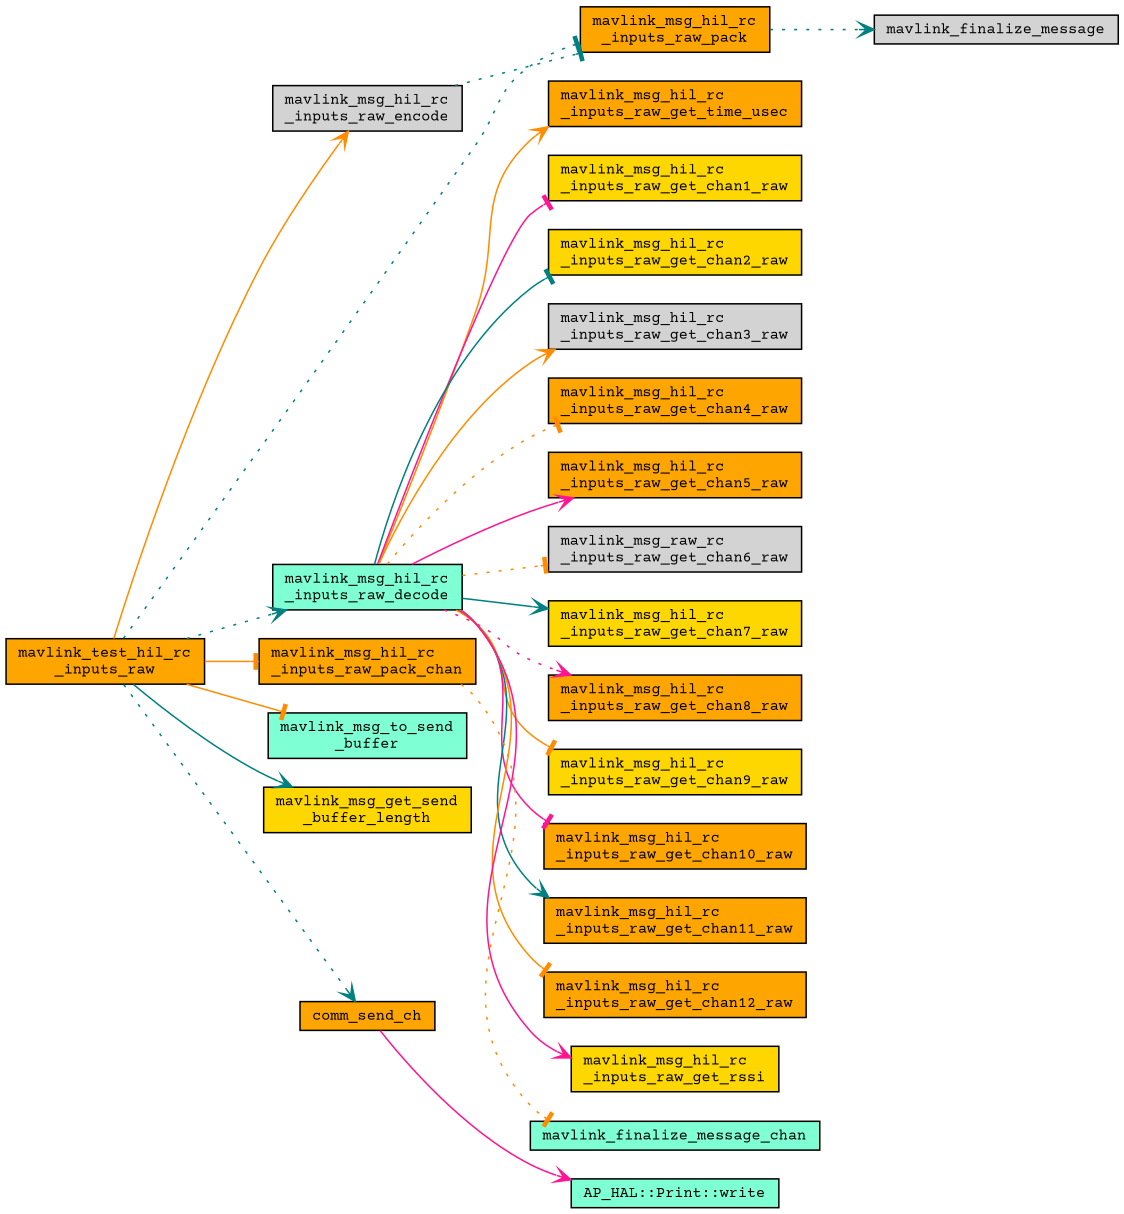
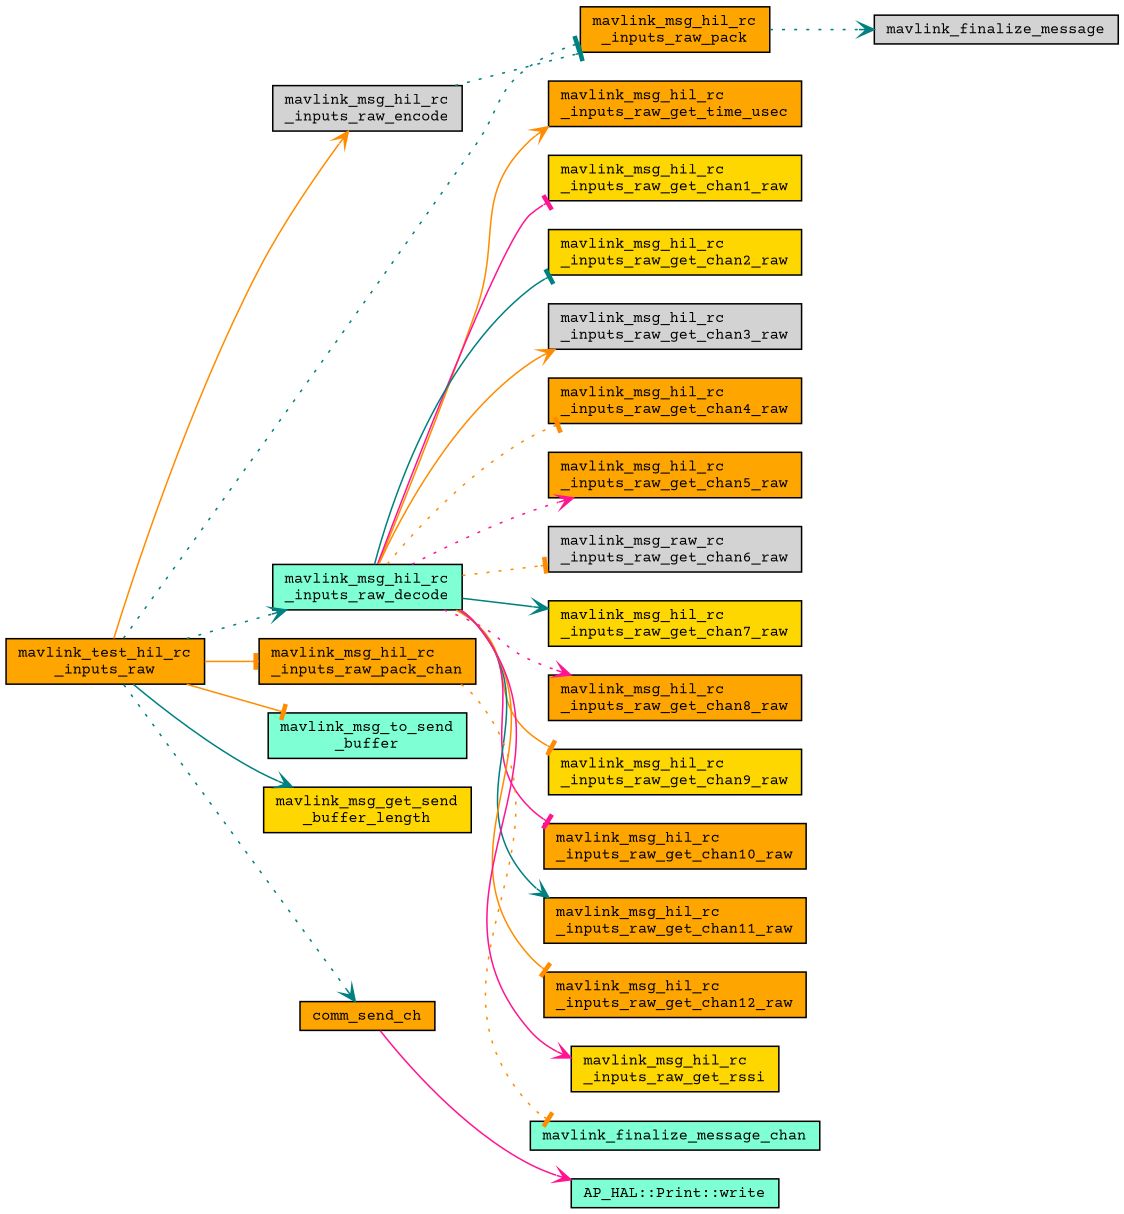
(484, 530) -> (484, 530)
